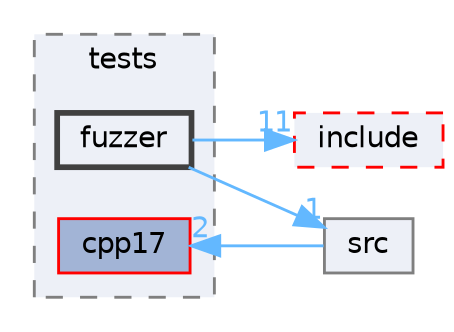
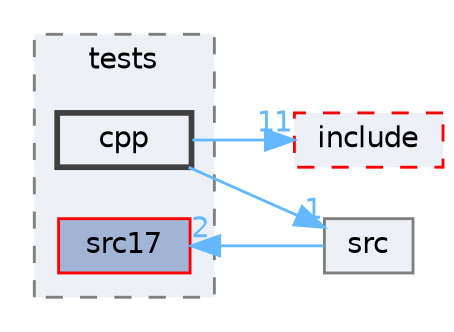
(124, 140) -> (124, 140)
(124, 246) -> (124, 246)
